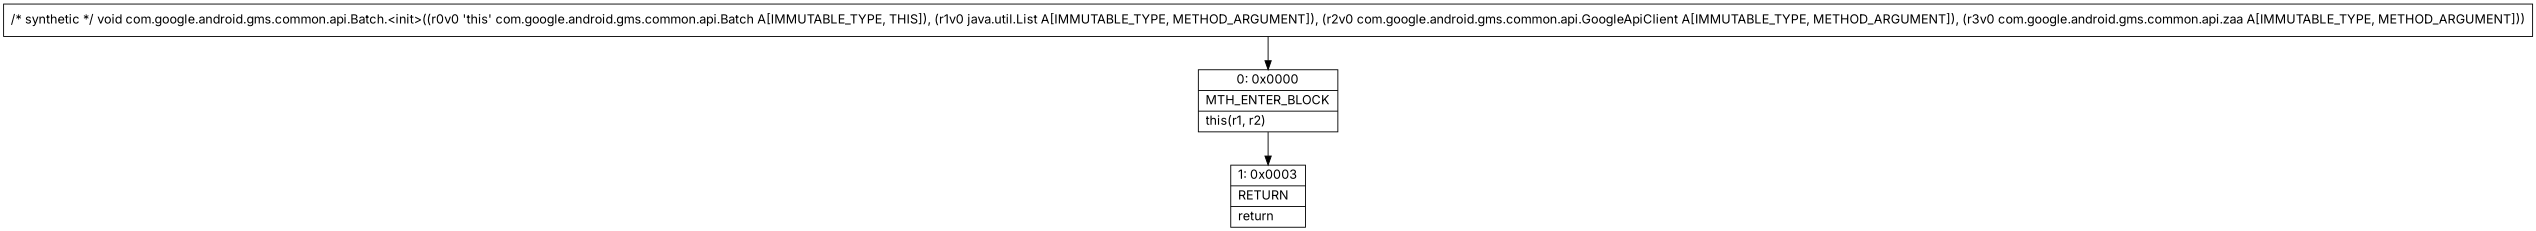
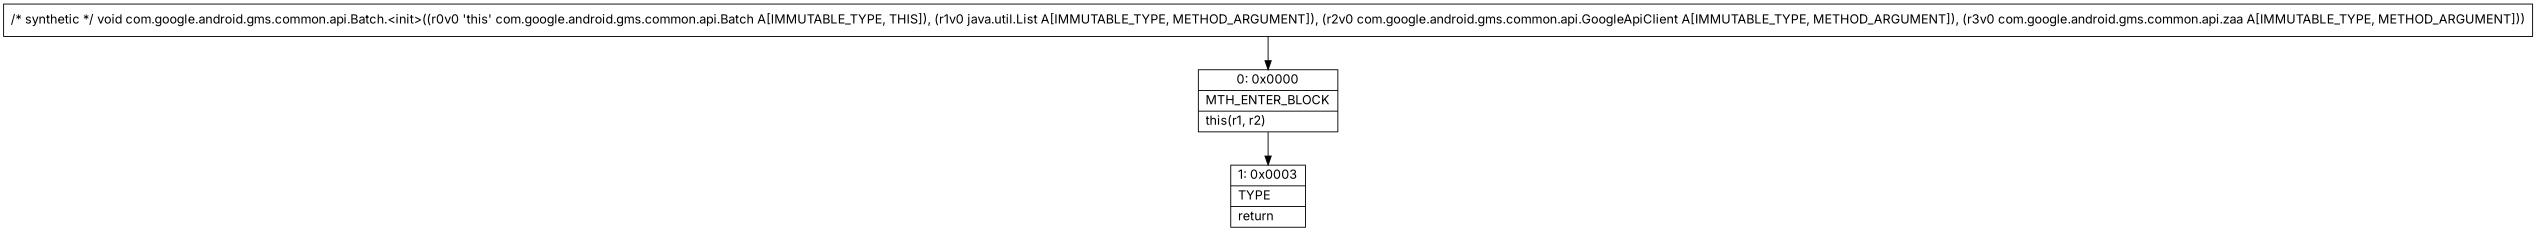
(1264, 196) -> (1255, 196)
